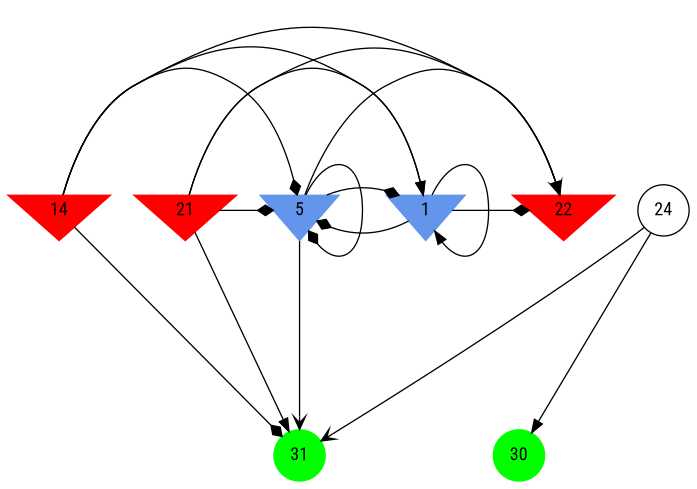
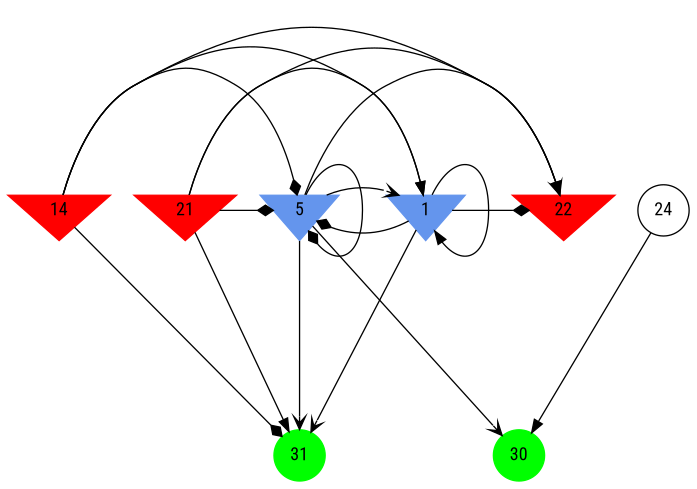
(350, 189) -> (350, 189)
none -> (403, 326)
(490, 334) -> (367, 325)
